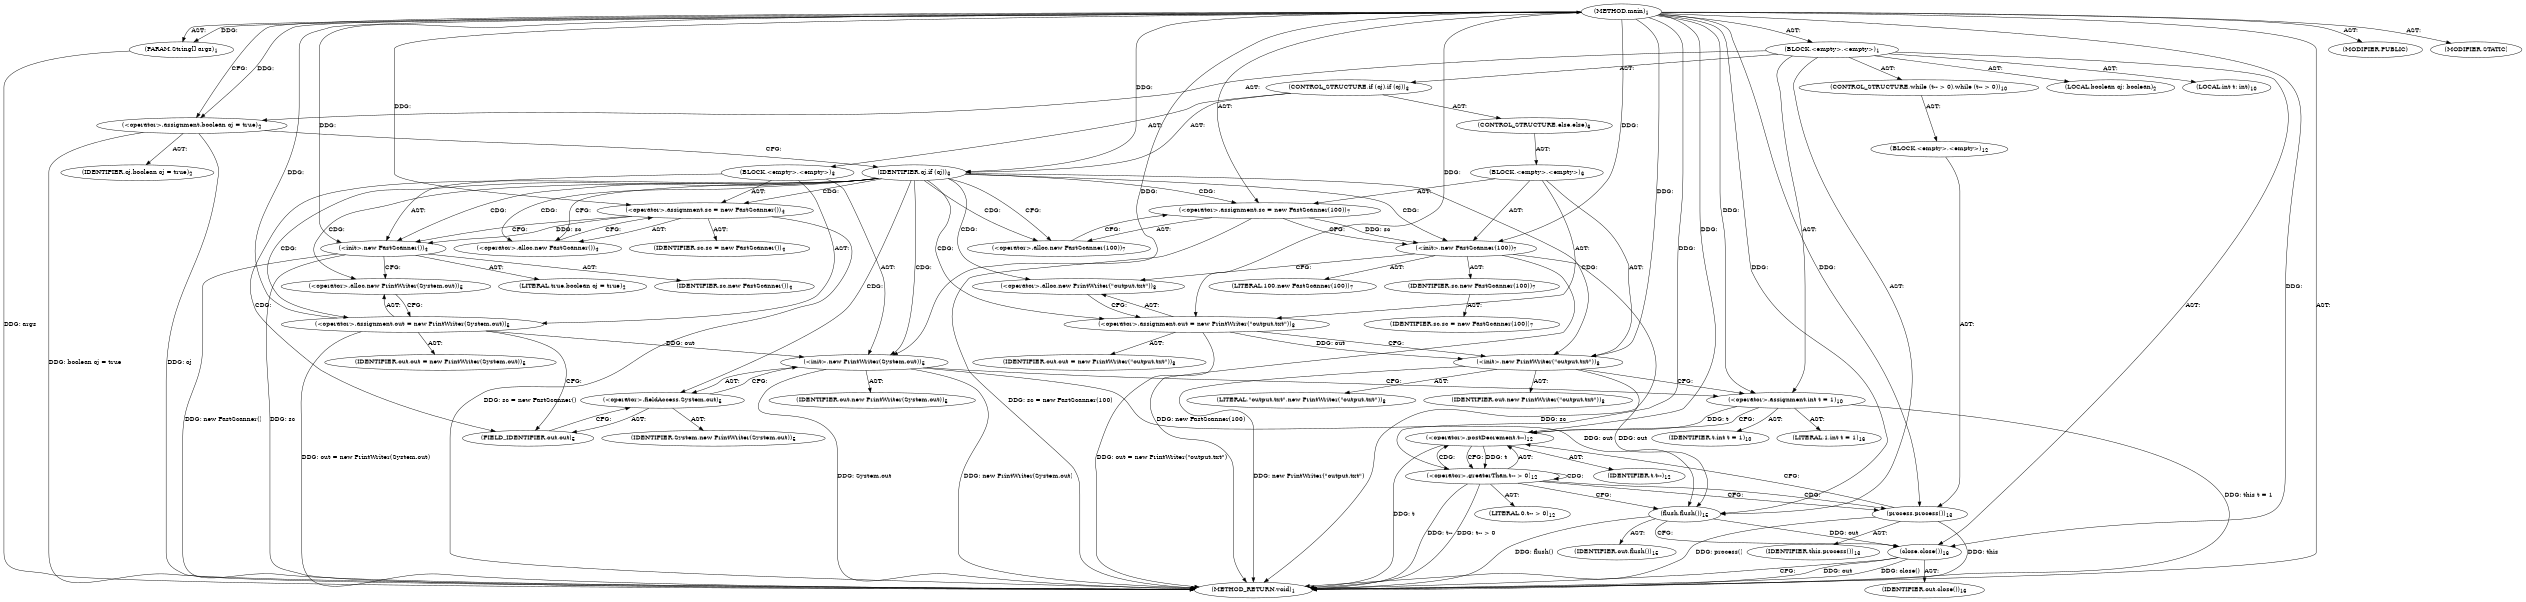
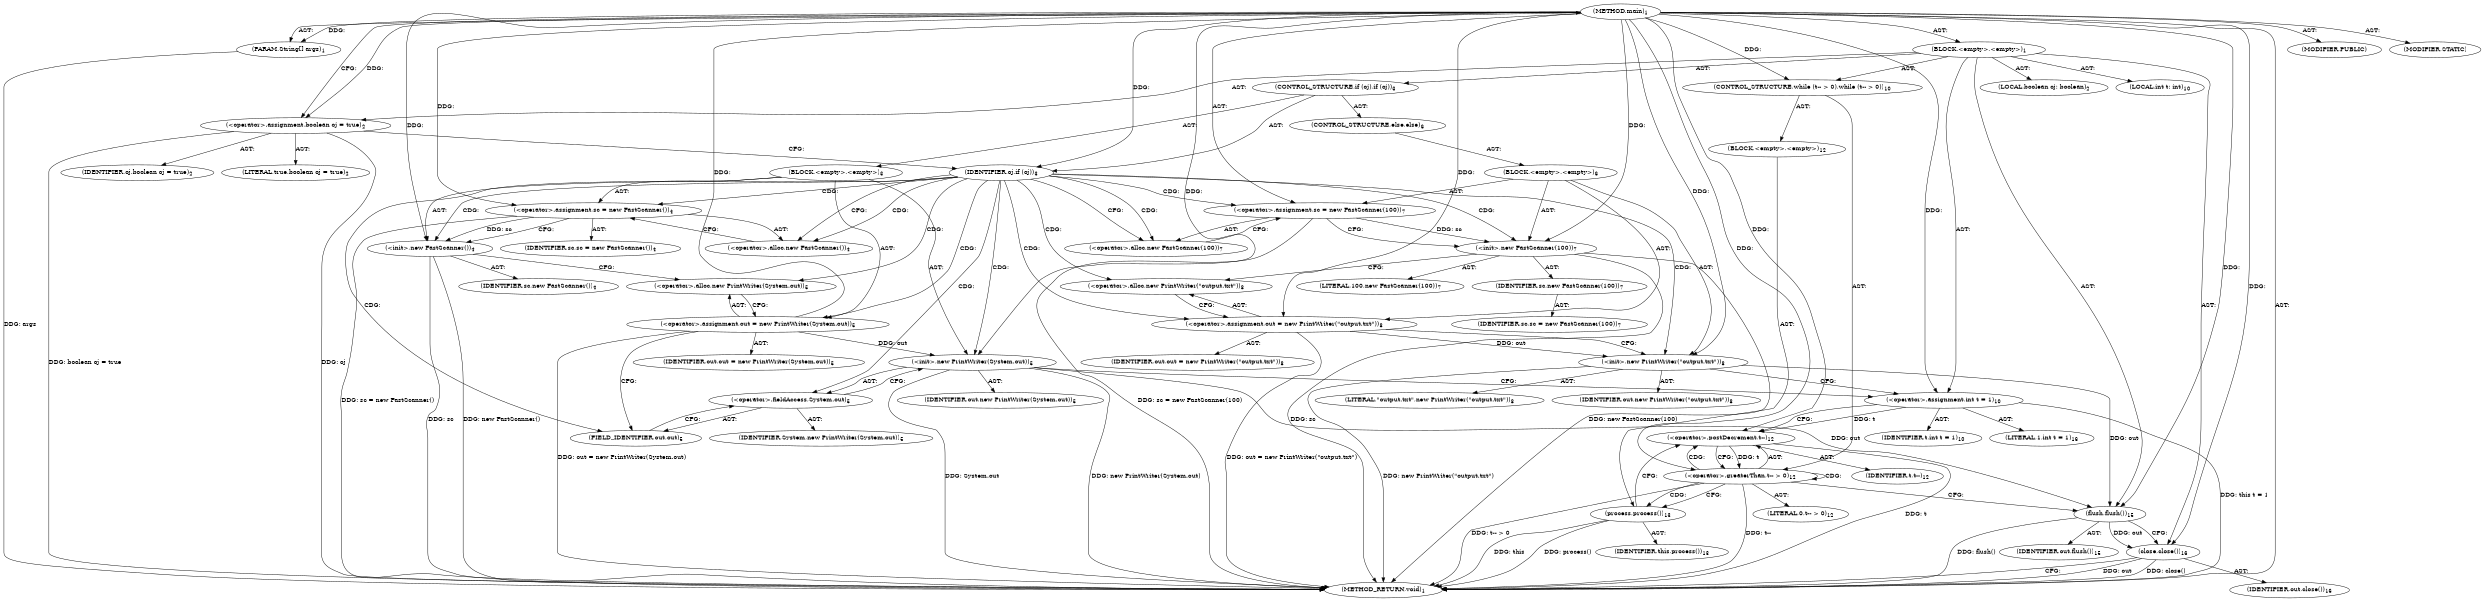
(1796, 225) -> (1717, 44)
(475, 267) -> (296, 147)
none -> (1852, 298)
